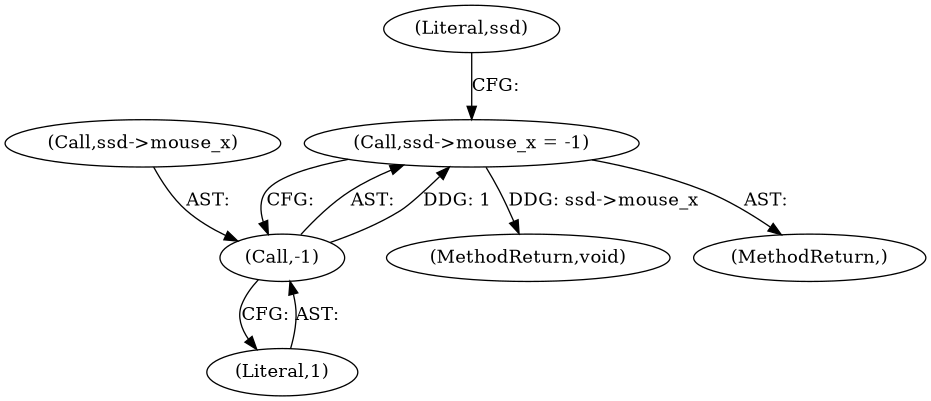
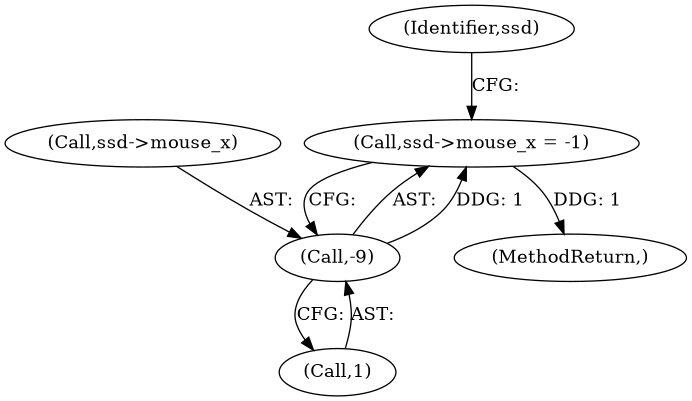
(472, 29) -> (472, 29)
(769, 201) -> (587, 201)
(282, 258) -> (338, 258)
(528, 258) -> none
(282, 372) -> (338, 372)
